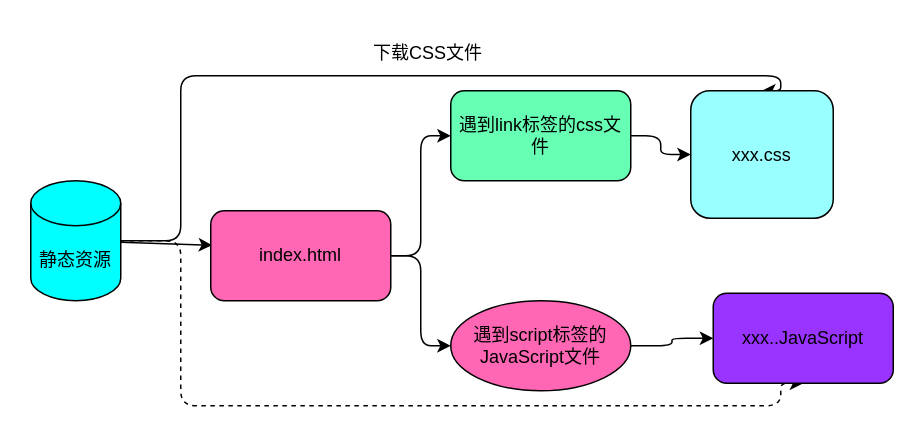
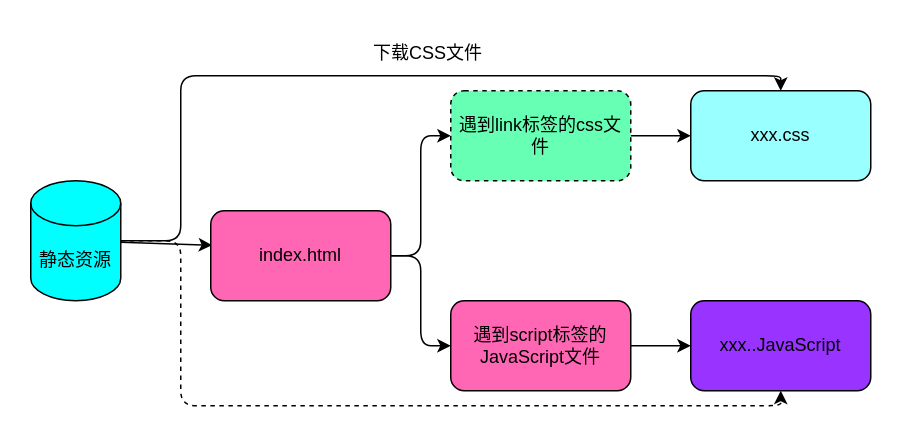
(541, 136) -> (541, 136)
(762, 155) -> (781, 136)
(803, 338) -> (781, 346)
(541, 346) -> (541, 346)
